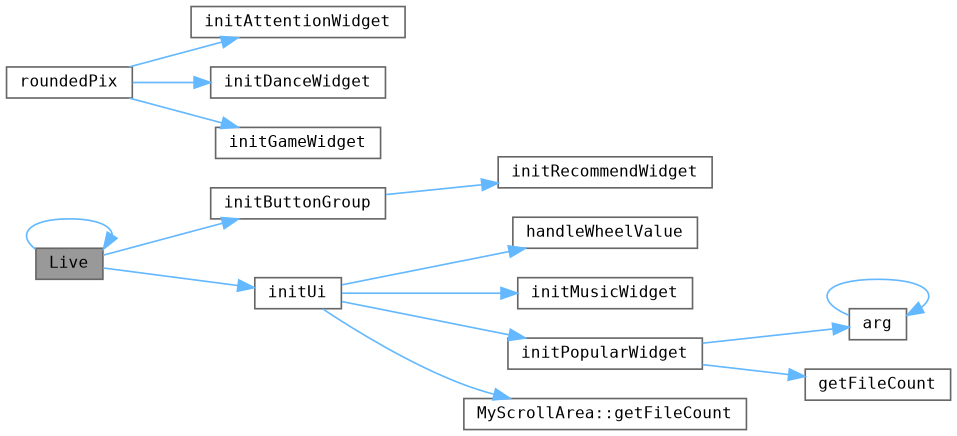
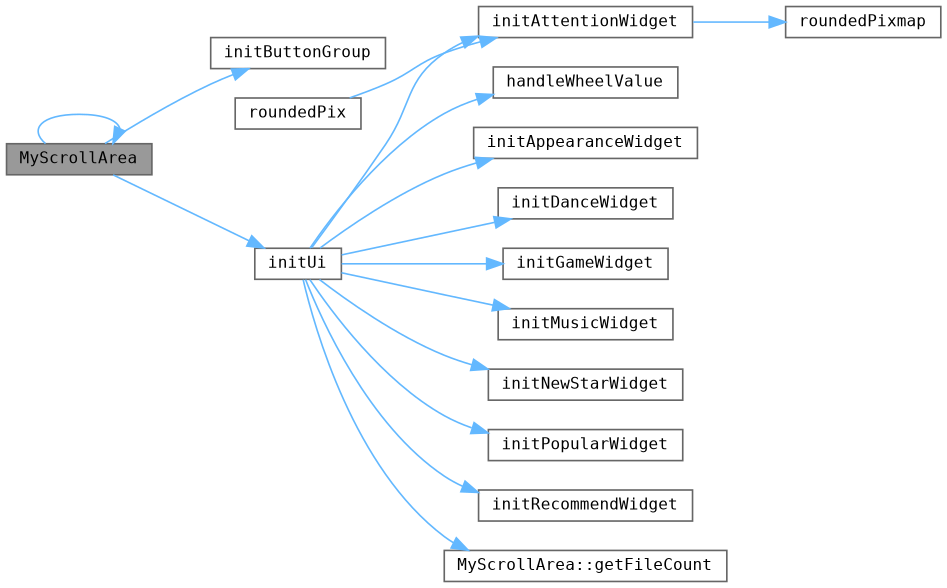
none -> (863, 22)
(163, 82) -> (418, 239)
(176, 110) -> (414, 264)
none -> (387, 143)
none -> (586, 143)
(434, 190) -> (367, 396)
(69, 264) -> (79, 159)
(878, 324) -> none
none -> (586, 385)
(878, 385) -> none
